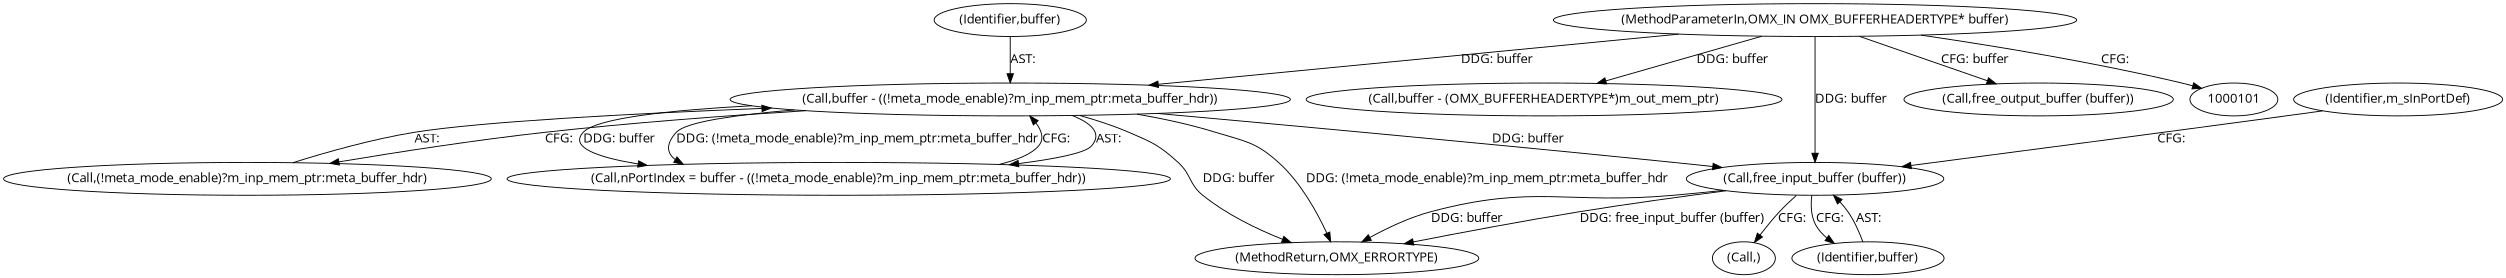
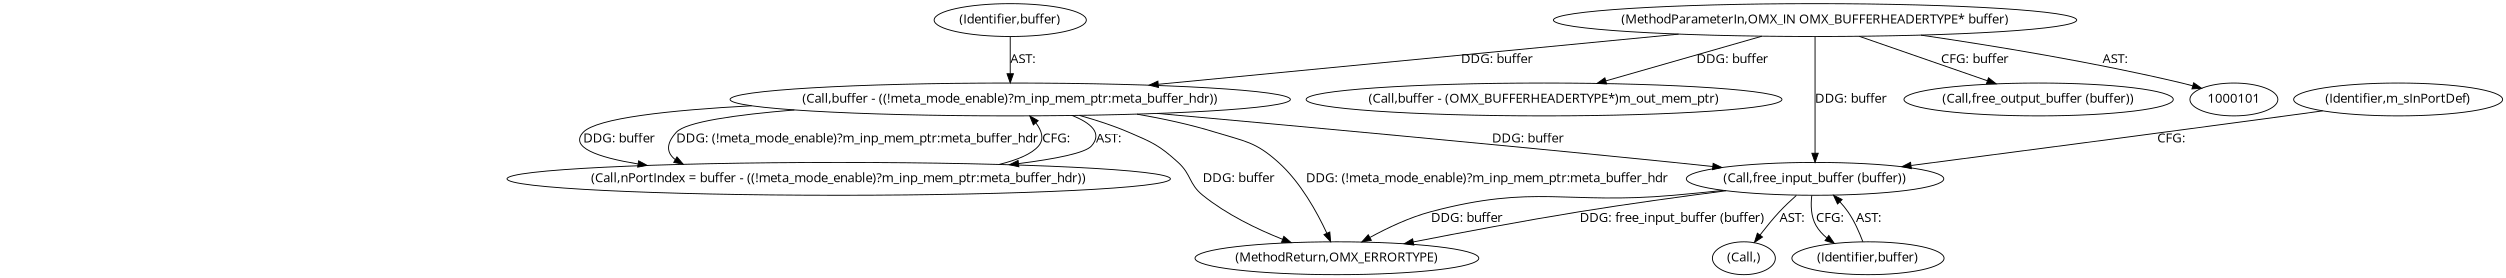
(2117, 60) -> (2117, 60)
(247, 179) -> none
(1794, 219) -> (1794, 219)
